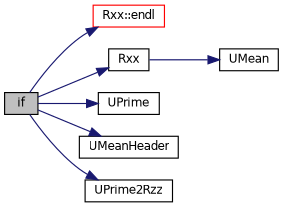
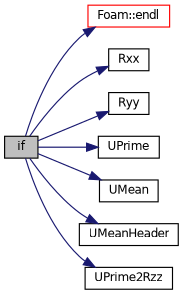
(129, 16) -> (129, 16)
(179, 60) -> (64, 165)
none -> (129, 103)
